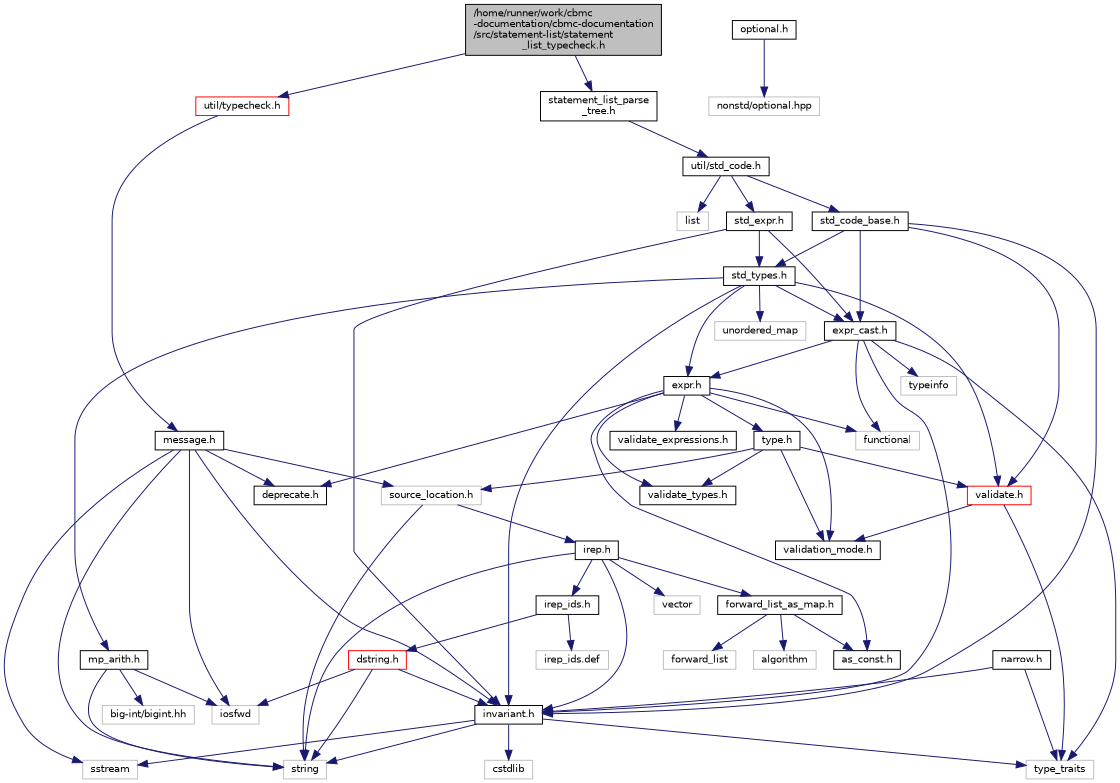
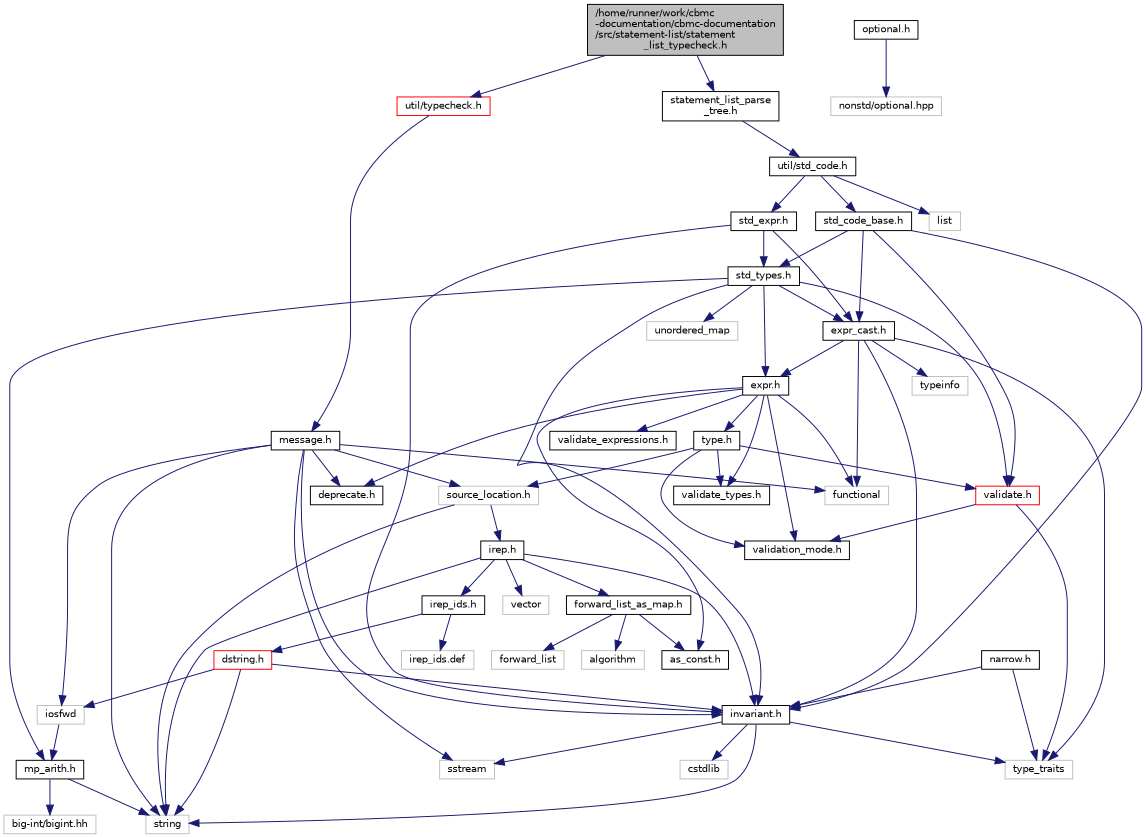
none -> (577, 466)
(170, 685) -> (56, 737)
